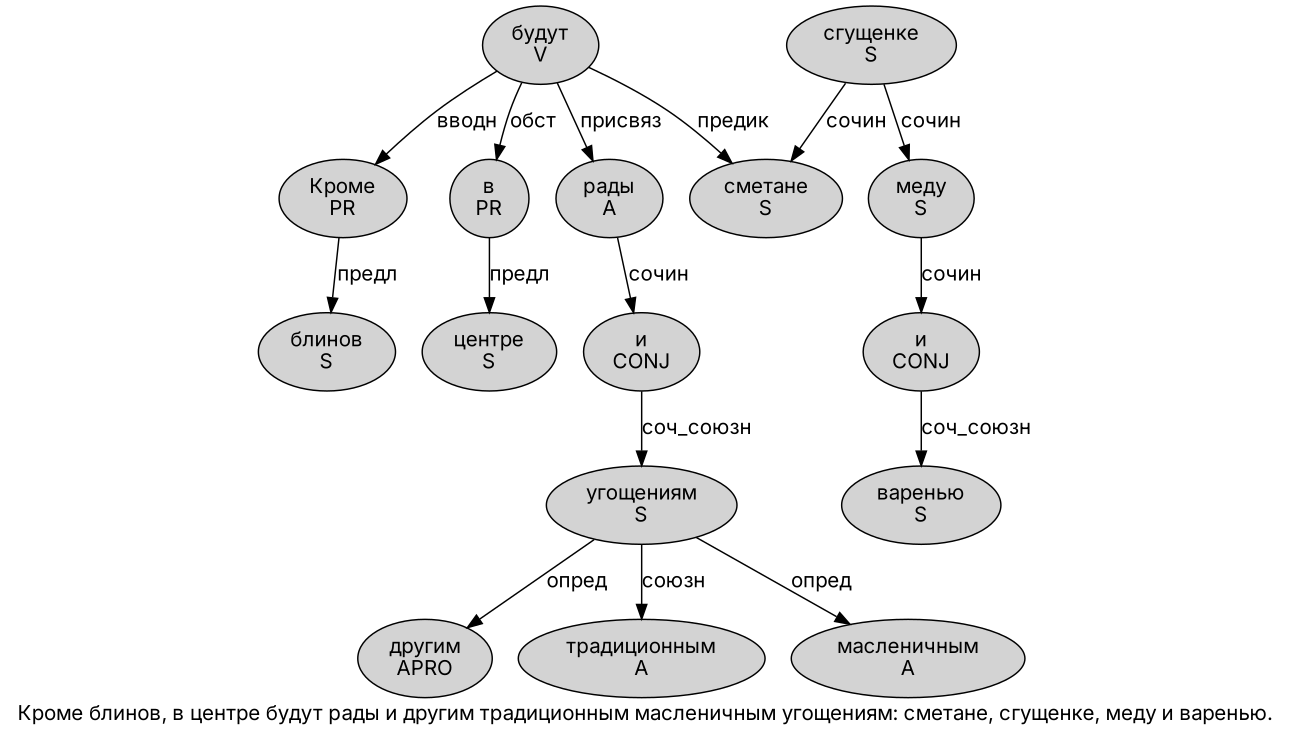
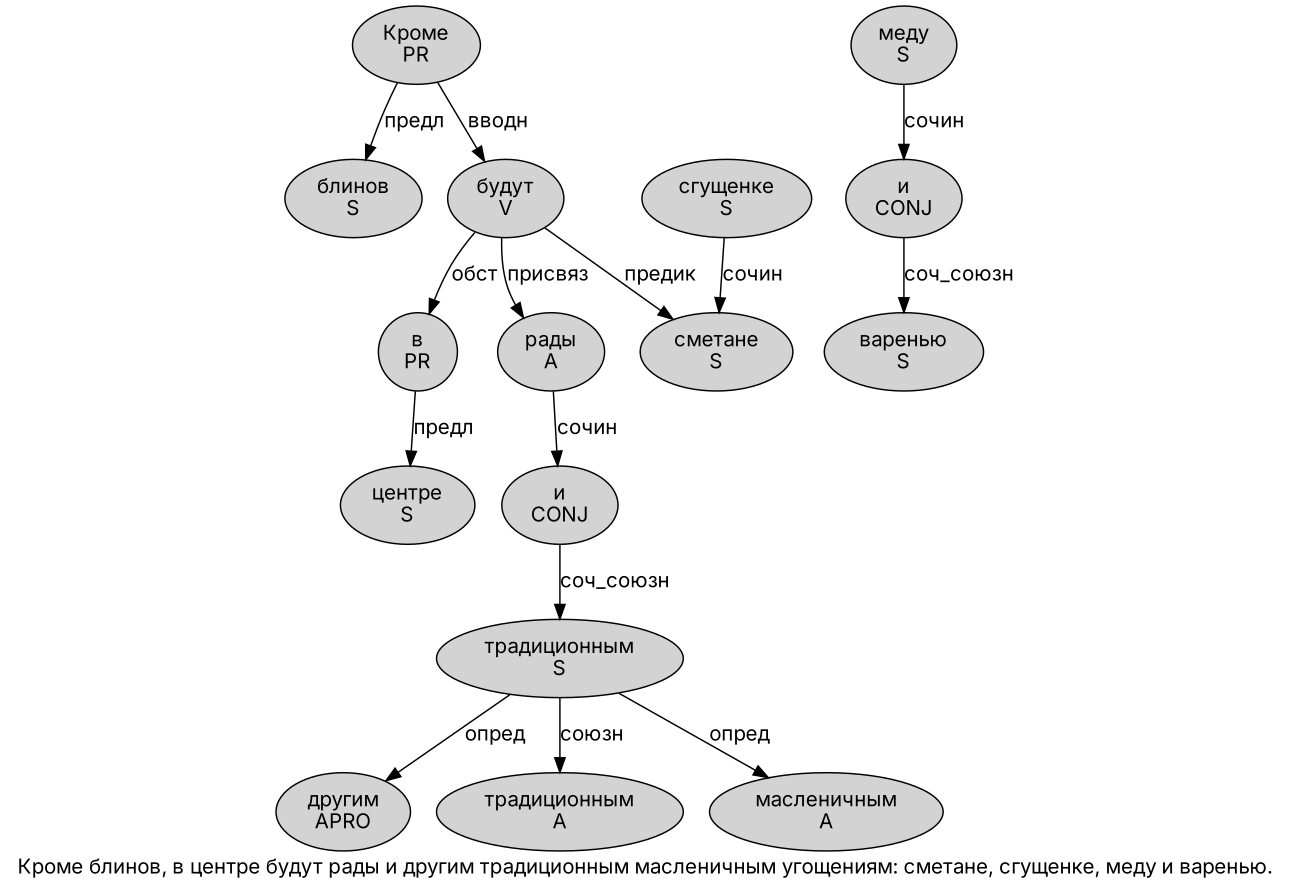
(439, 109) -> (457, 116)
(894, 115) -> none
(642, 505) -> (560, 659)
